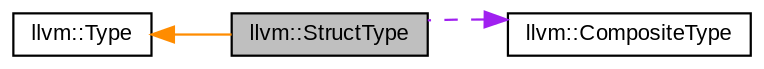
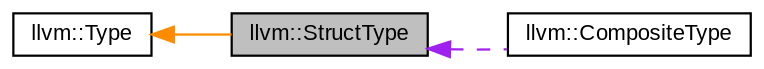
(456, 20) -> (479, 50)
